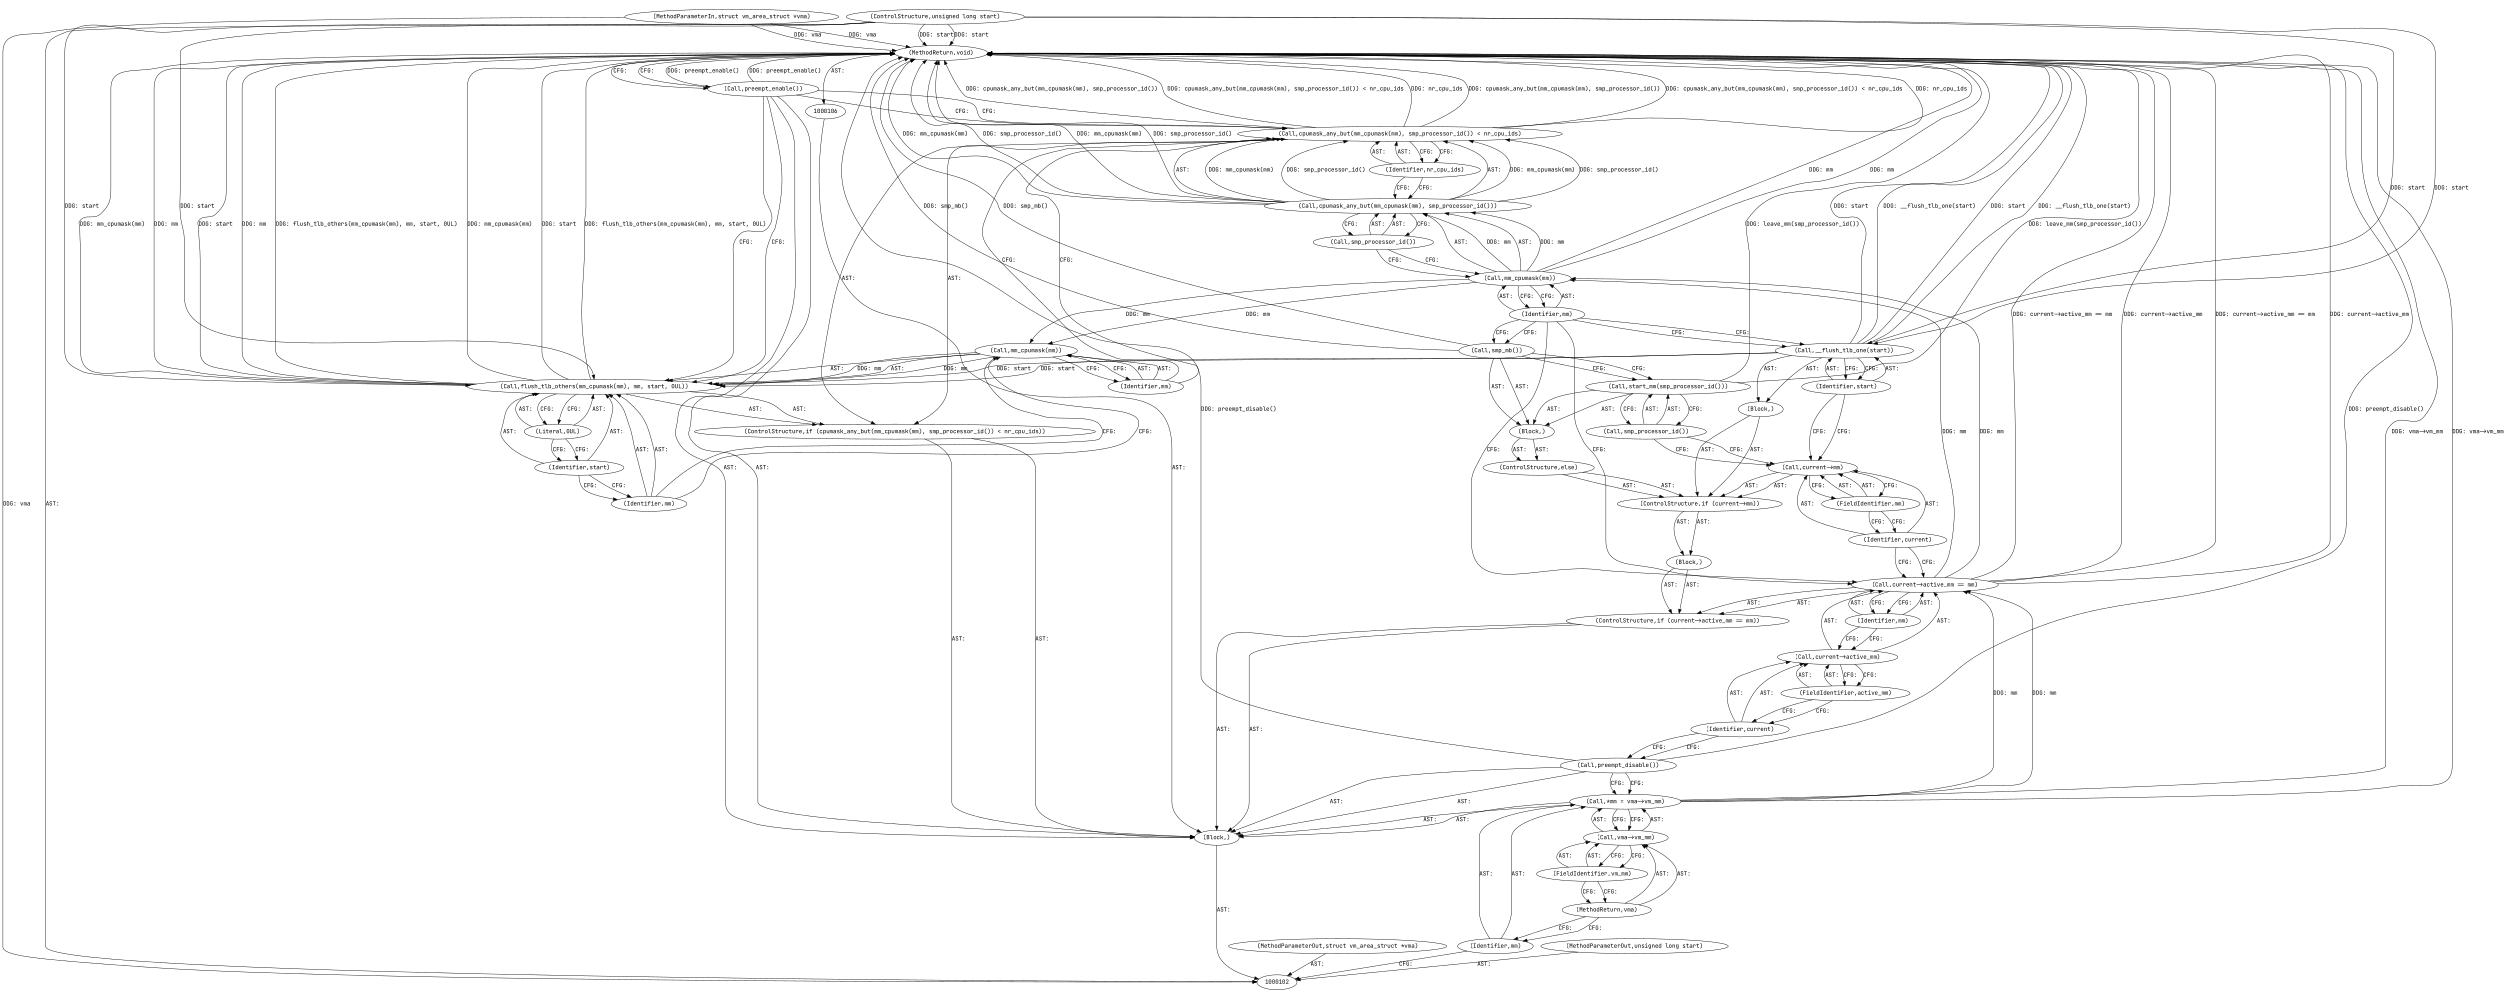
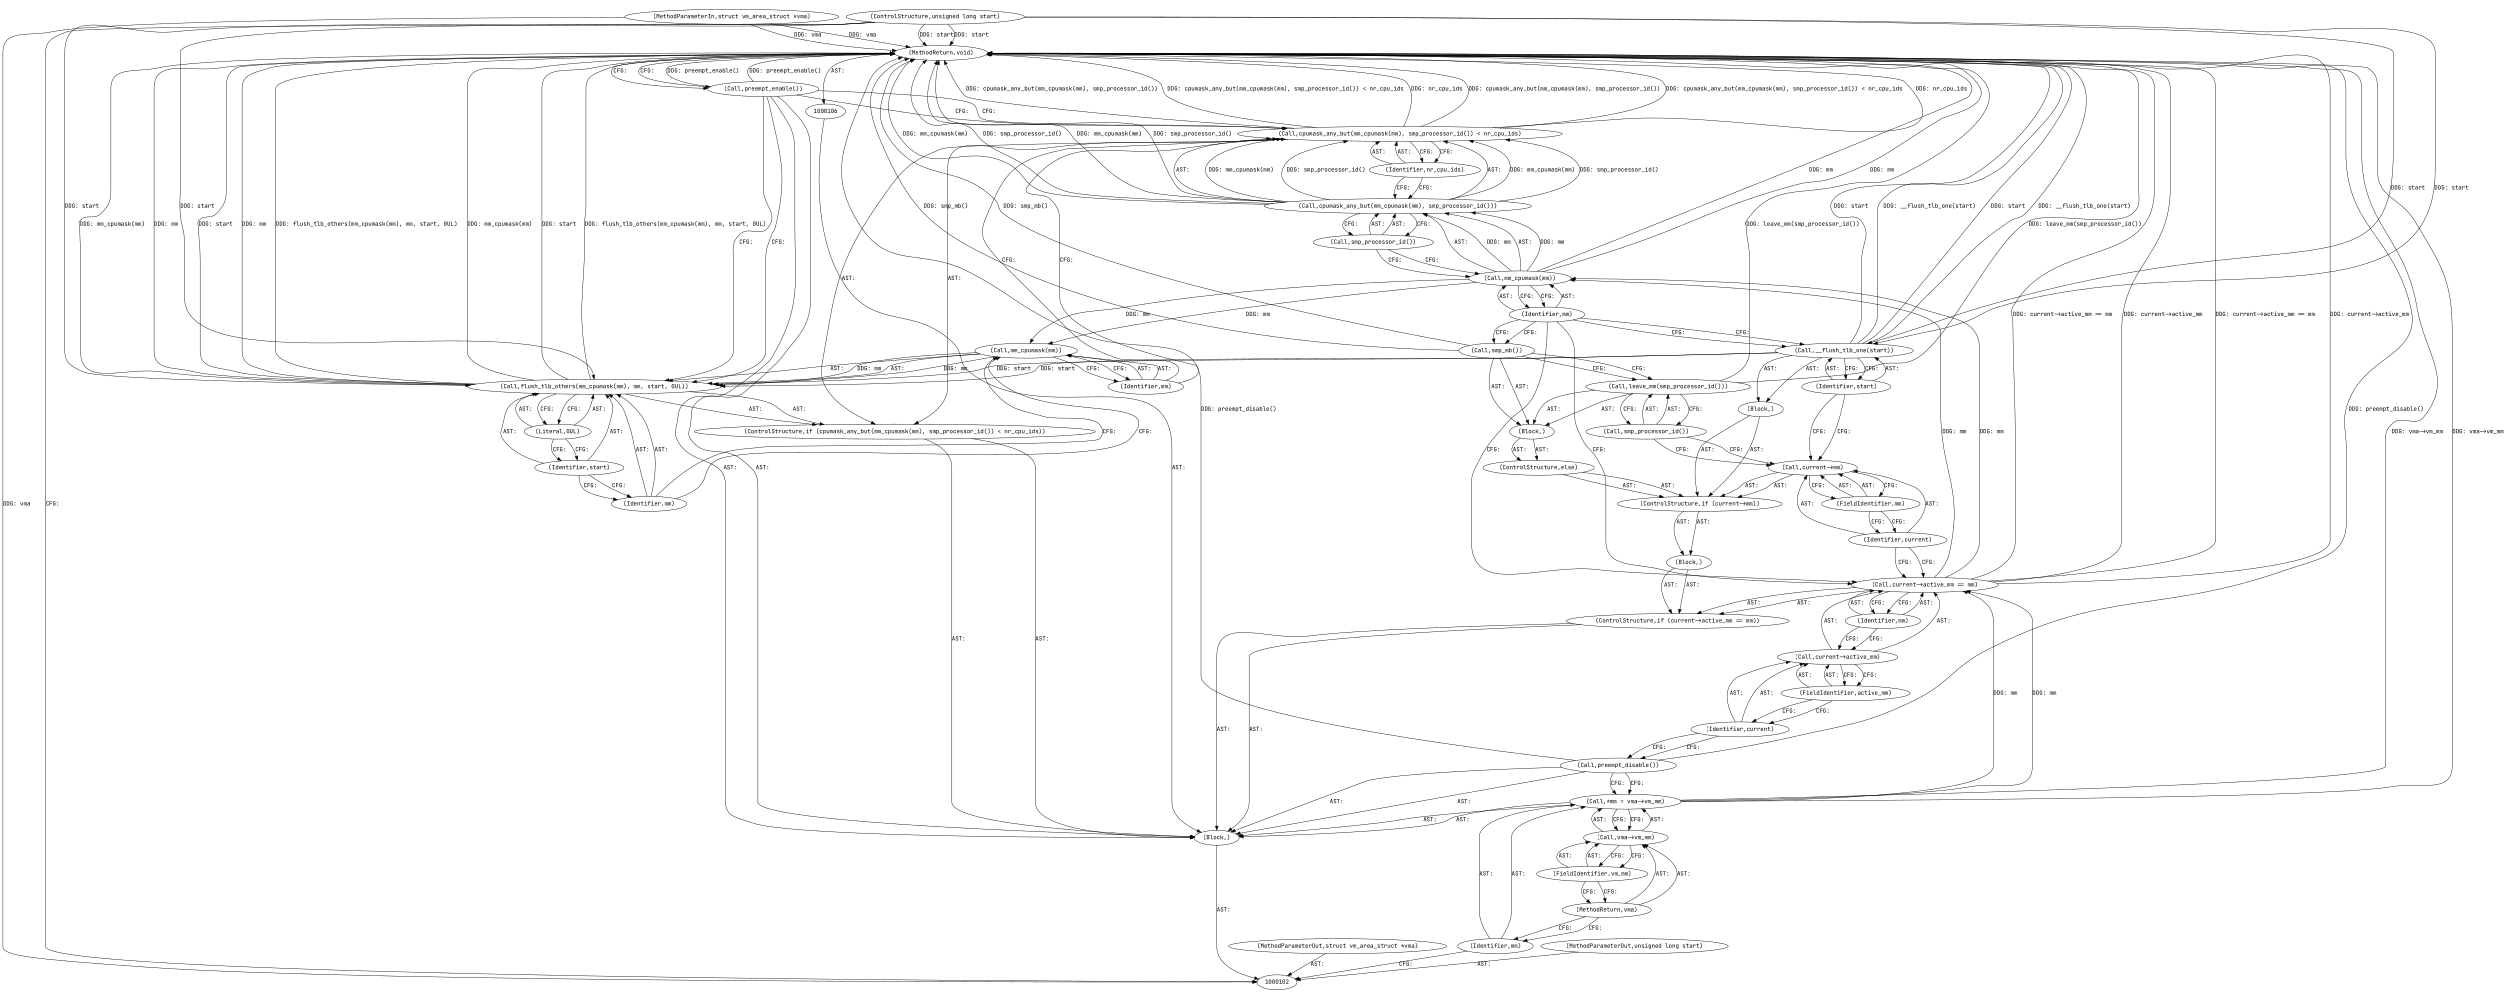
(1668, 387) -> (1668, 387)
(54, 504) -> (54, 504)
